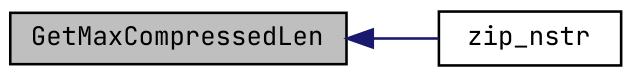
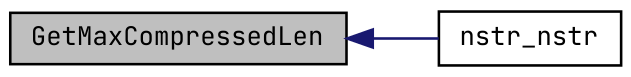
(530, 38) -> (530, 38)
